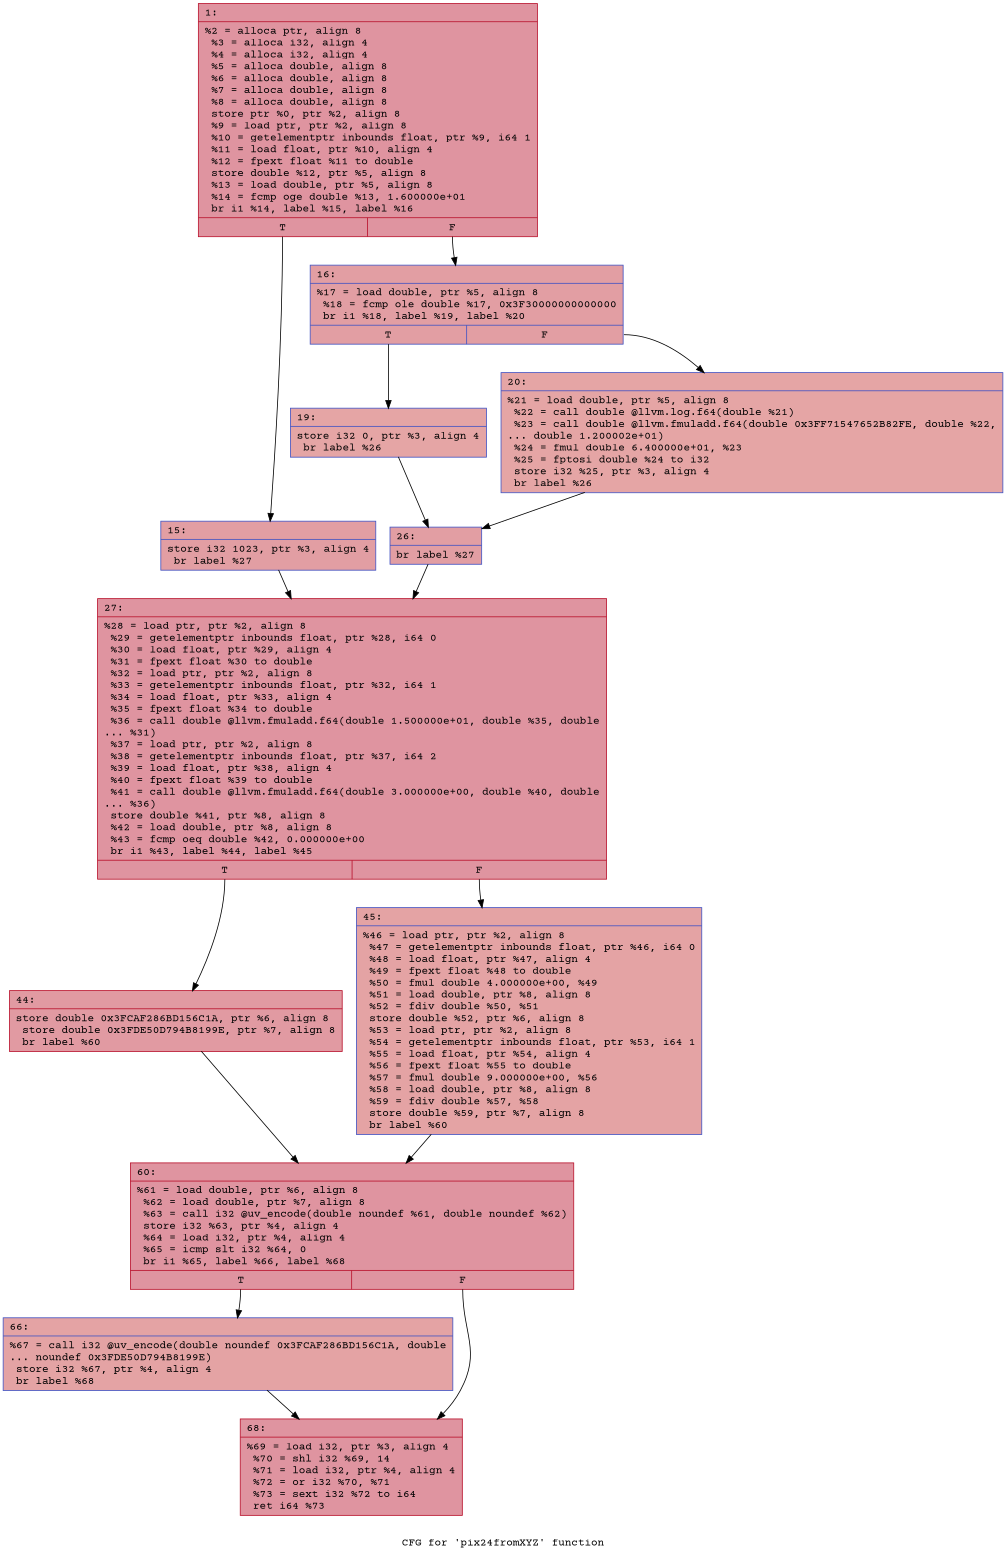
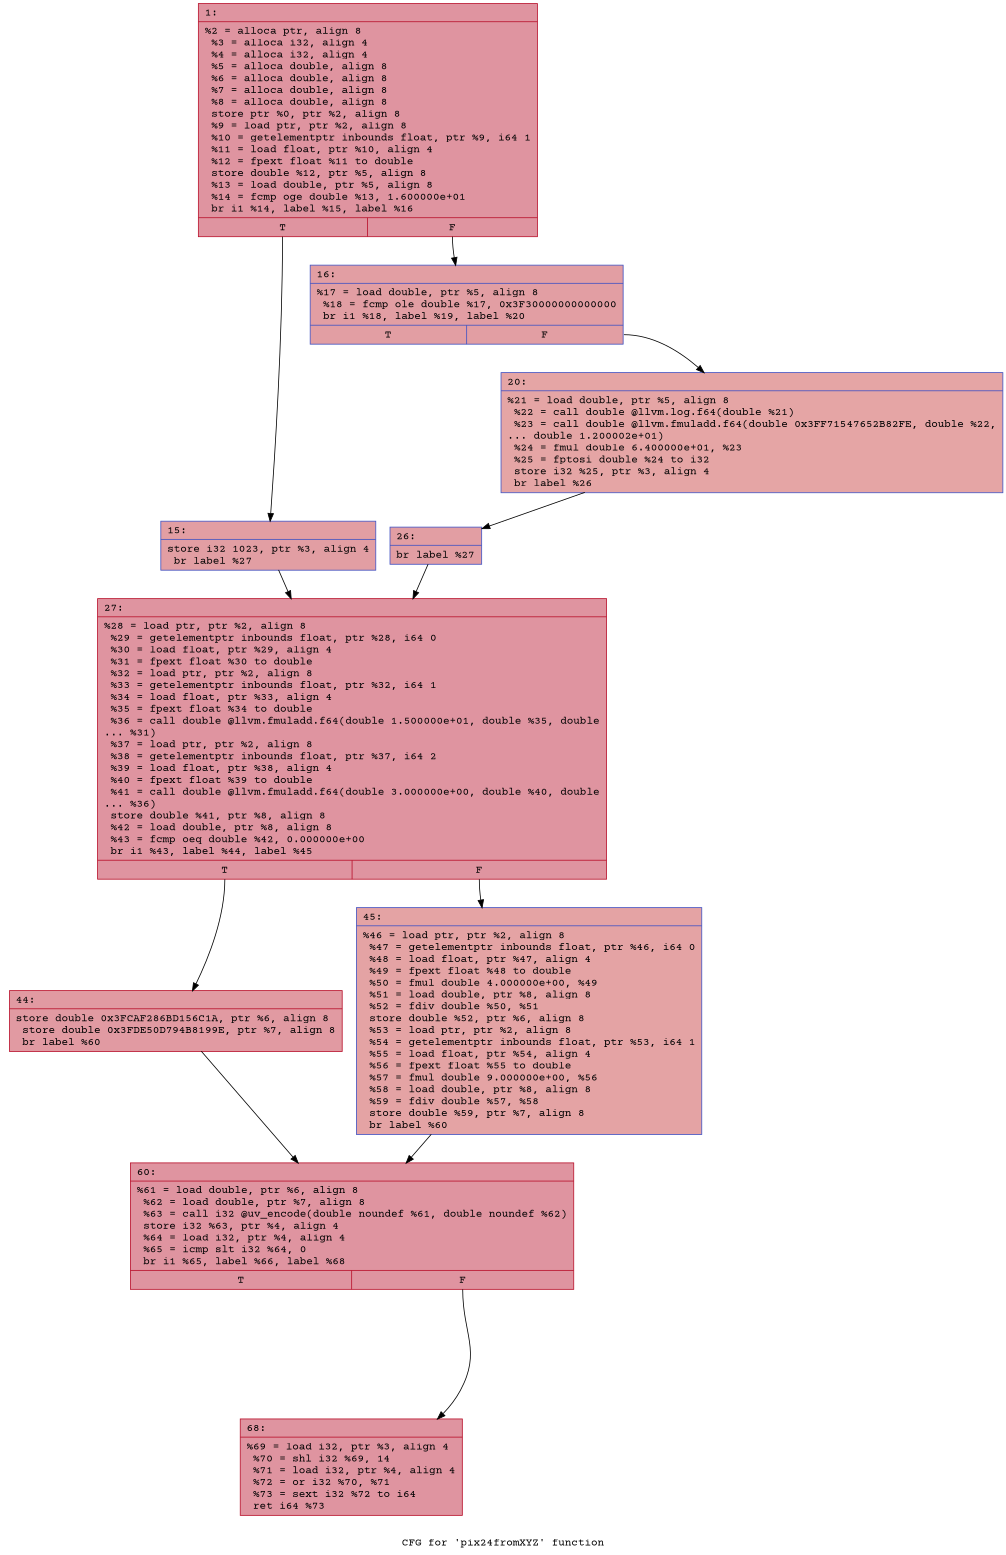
(388, 433) -> none
(228, 1354) -> none
